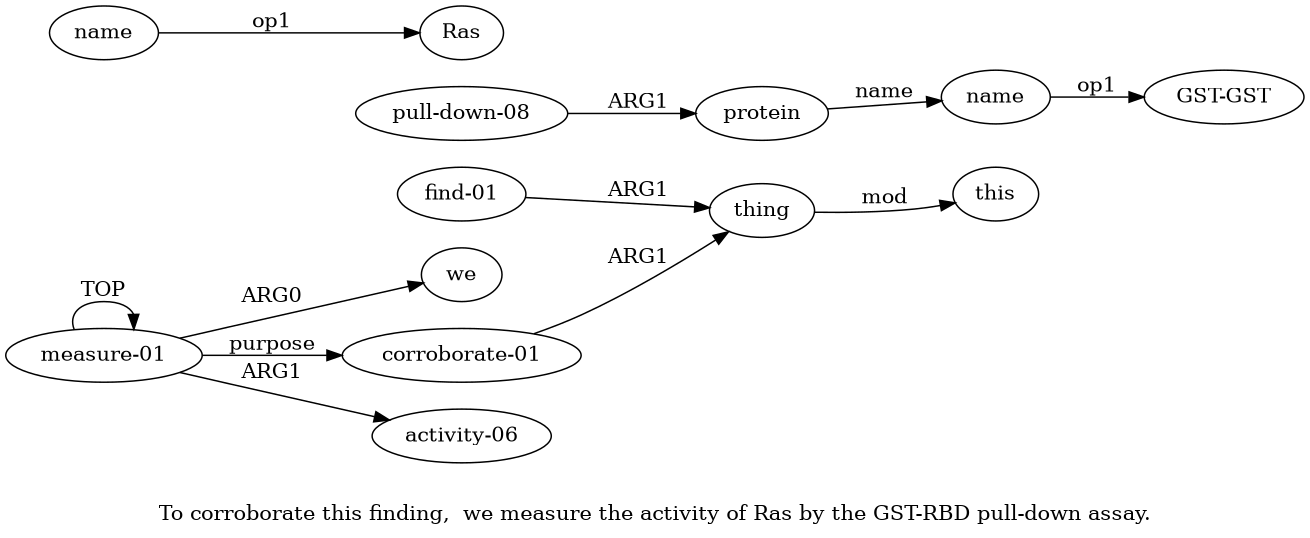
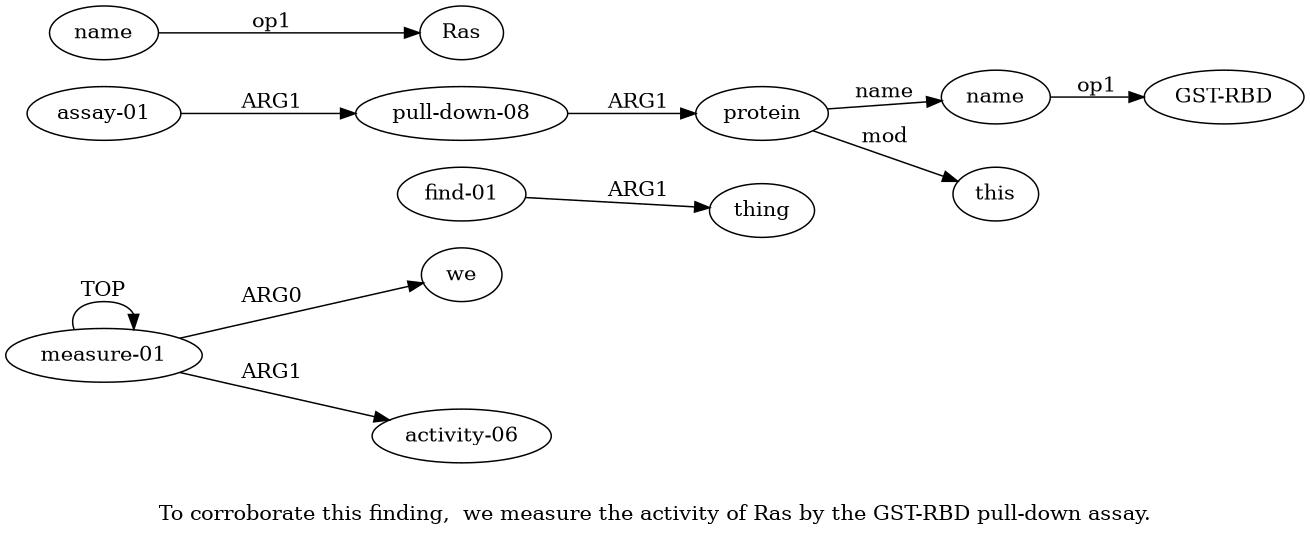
(1224, 97) -> (1224, 97)
none -> (104, 113)
(878, 212) -> (878, 154)
(462, 355) -> none
